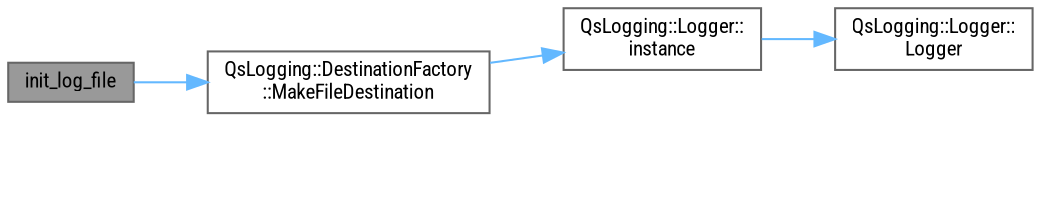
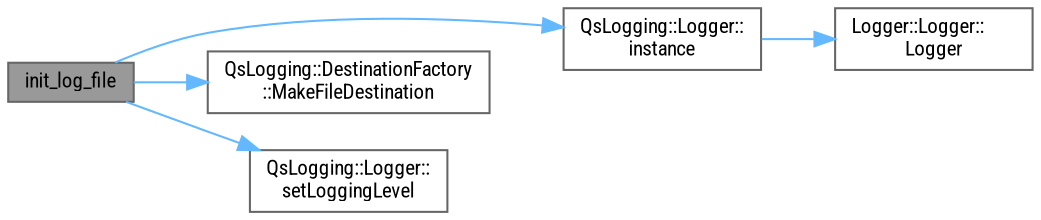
(934, 39) -> (934, 39)
(516, 59) -> (326, 20)
none -> (349, 181)
